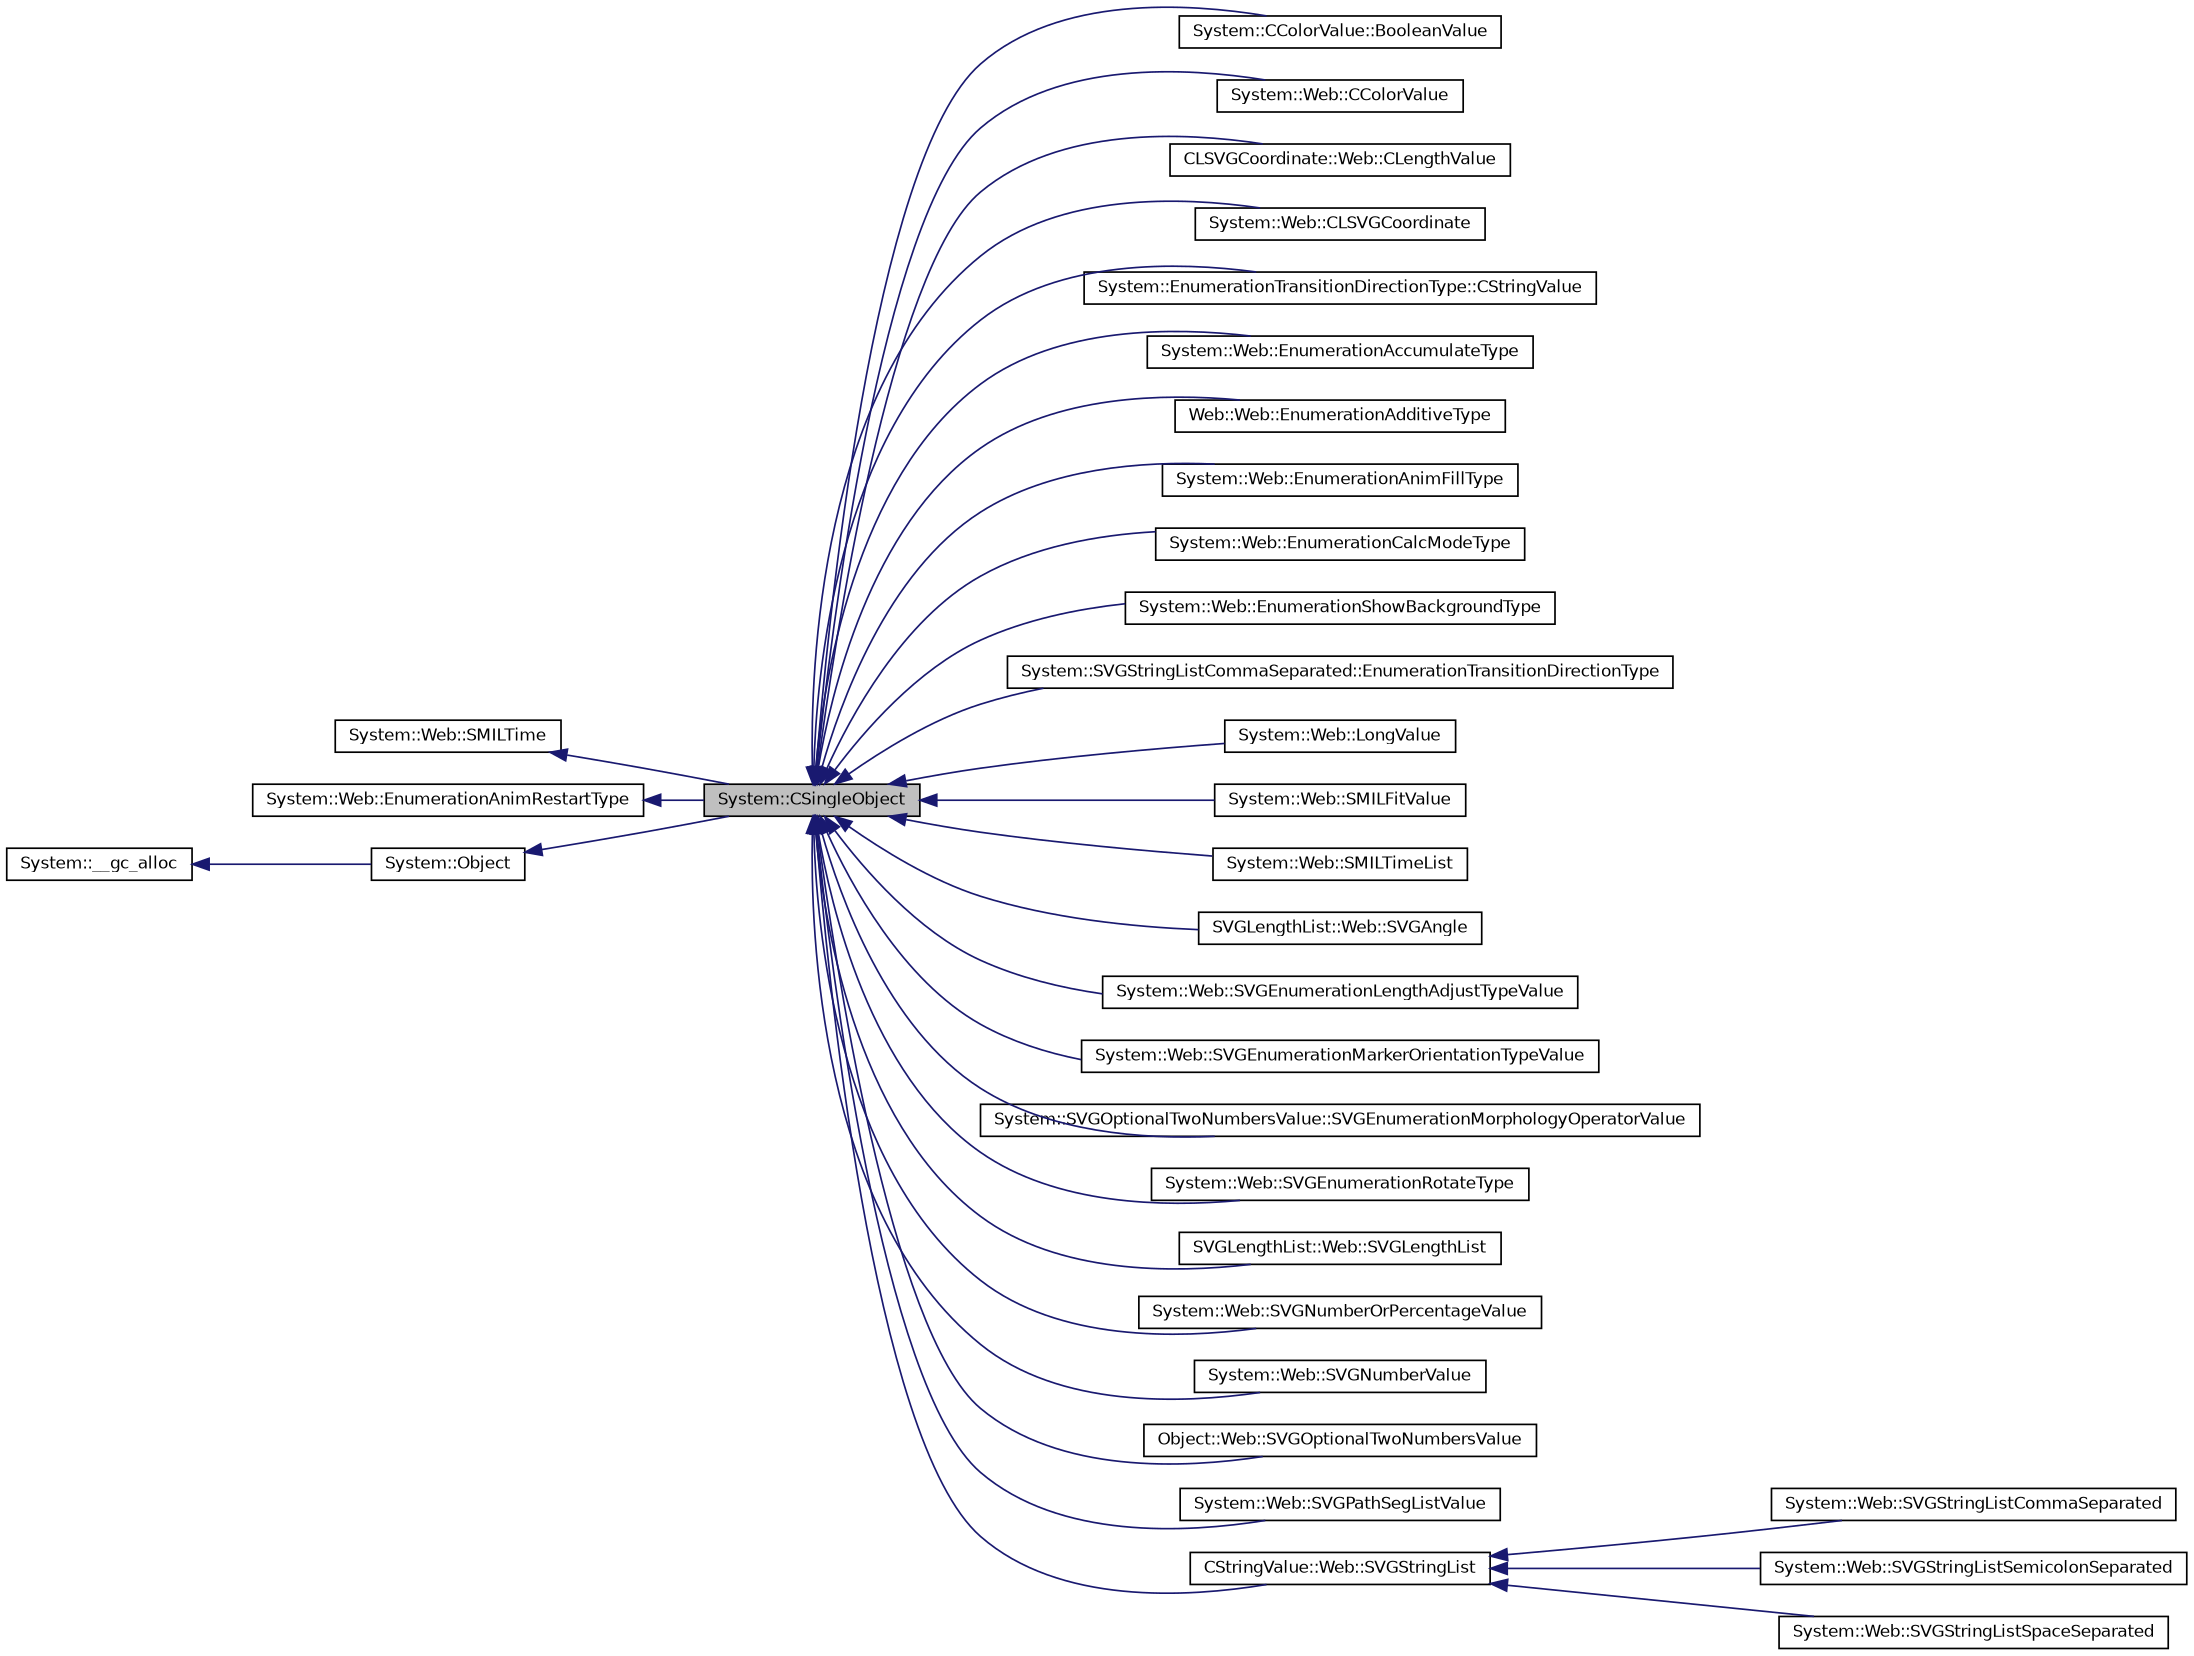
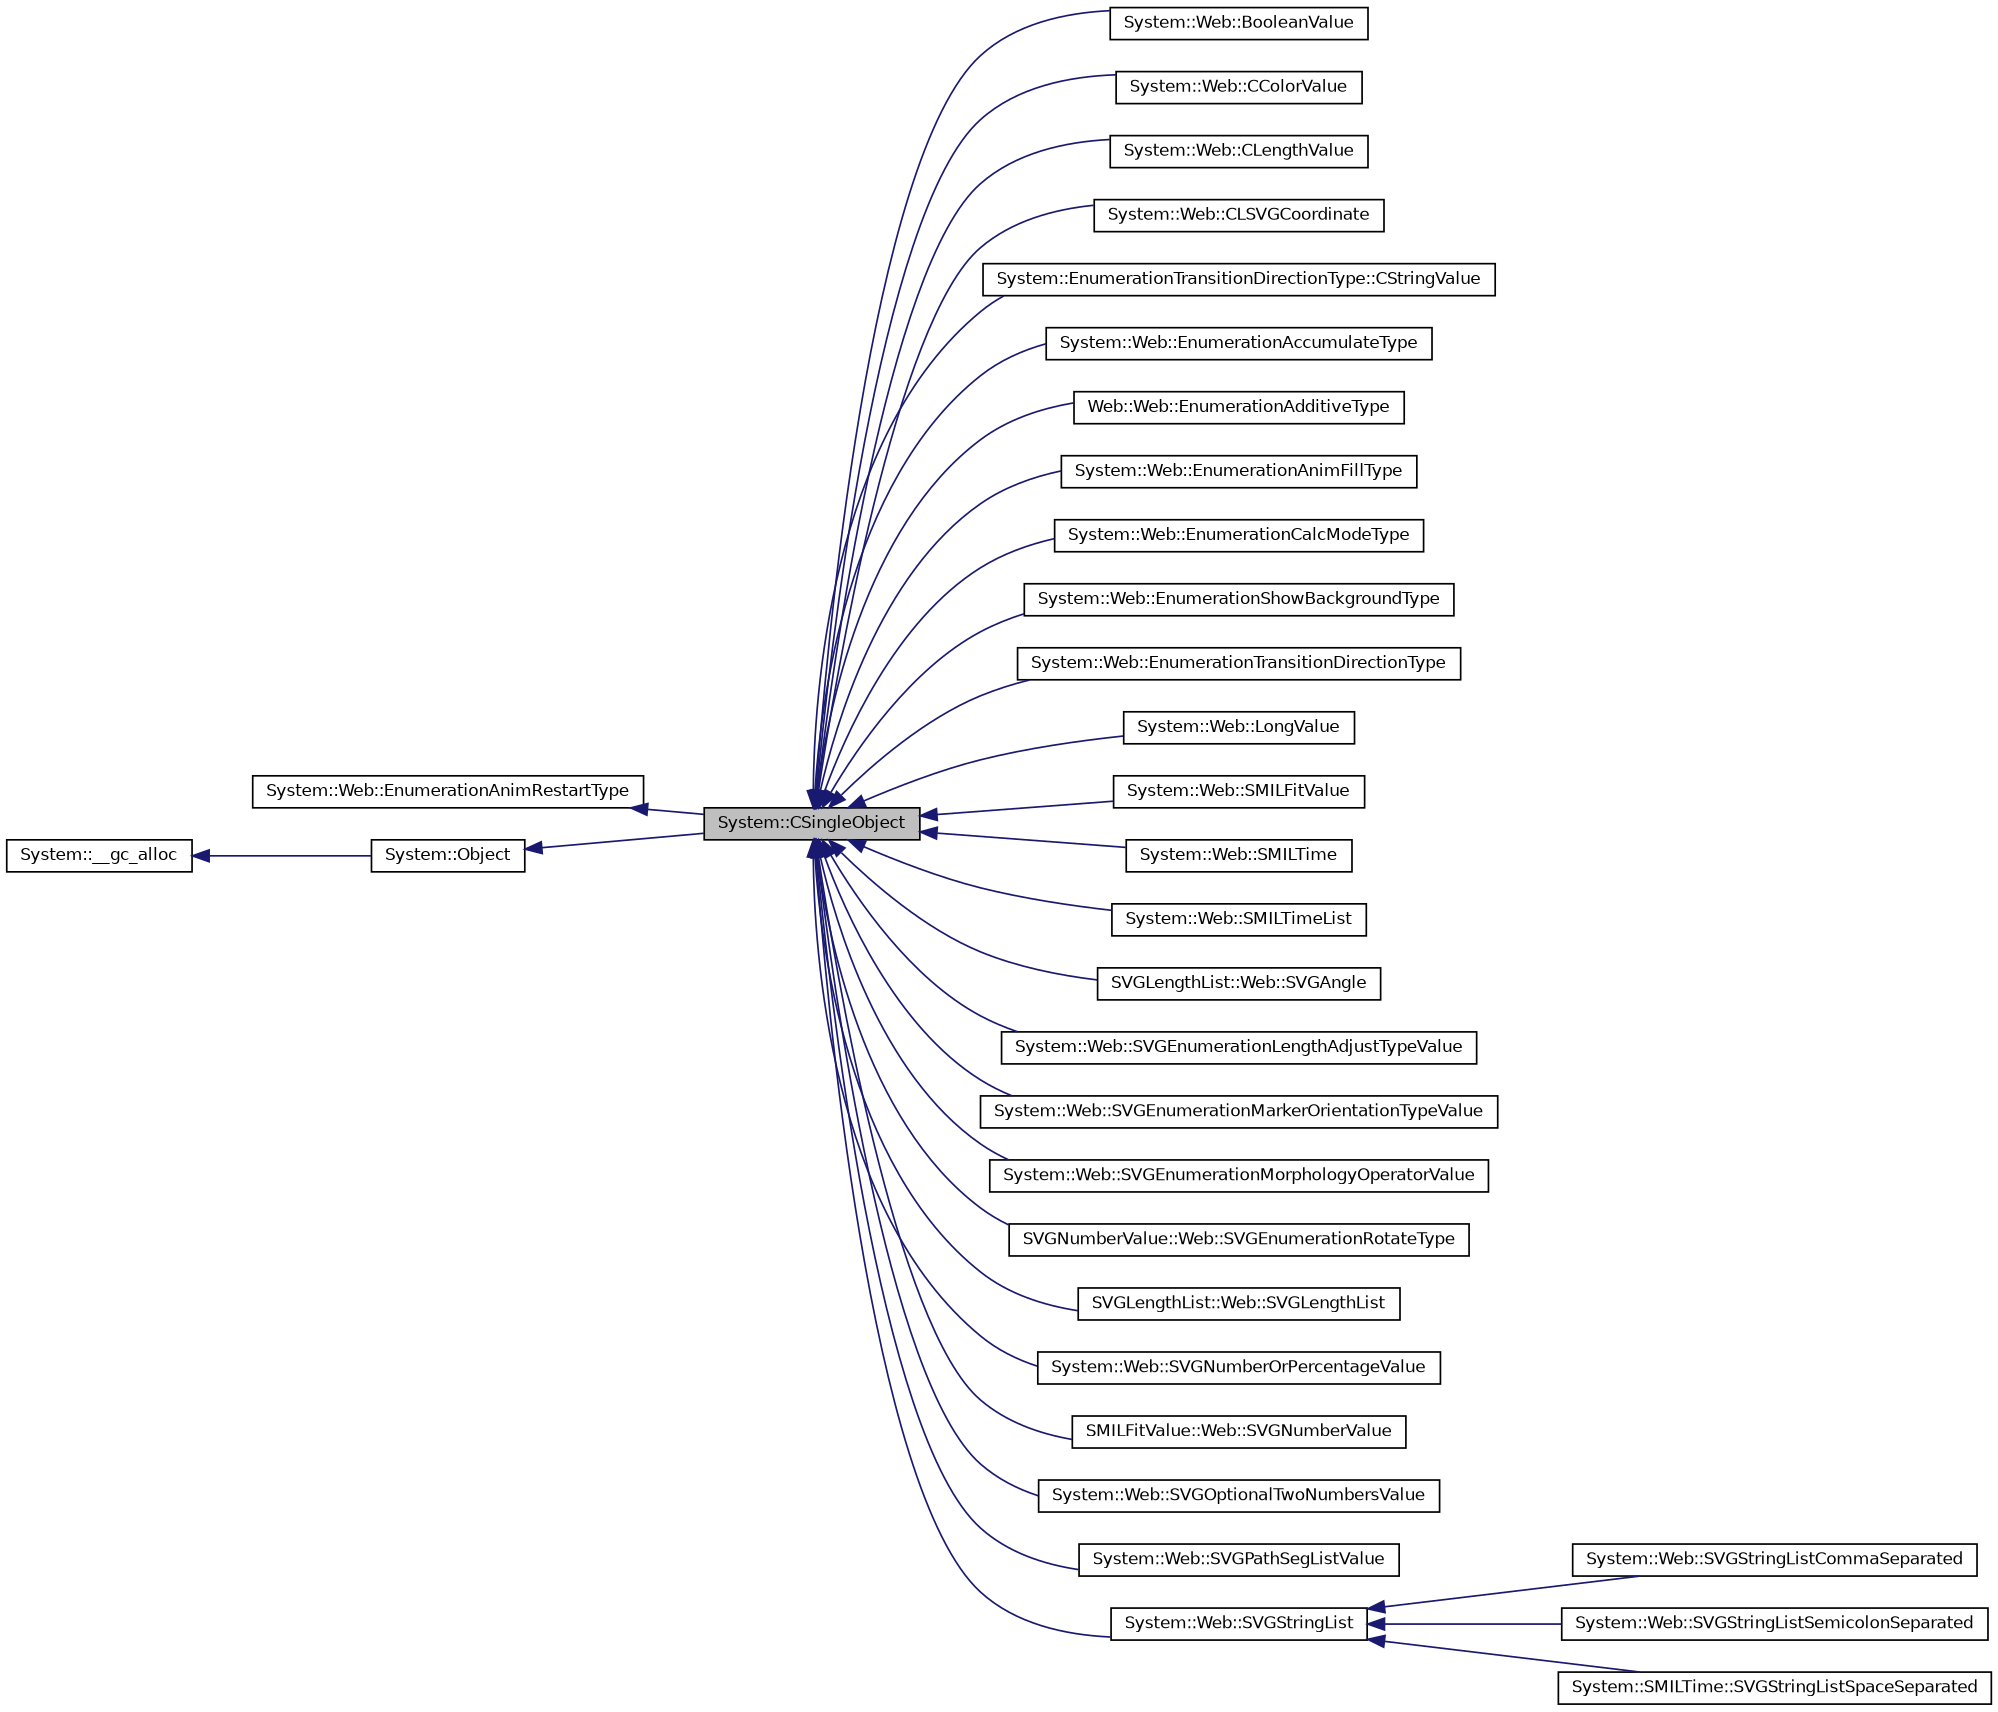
(1340, 32) -> (1239, 24)
(1340, 160) -> (1239, 152)
(1340, 672) -> (1239, 664)
(648, 769) -> (1032, 840)
(1340, 1120) -> (1239, 1176)
(1340, 1184) -> (1239, 1240)
(1340, 1376) -> (1239, 1432)
(1340, 1440) -> (1239, 1496)
(1340, 1568) -> (1239, 1624)
(1974, 1632) -> (1775, 1688)
